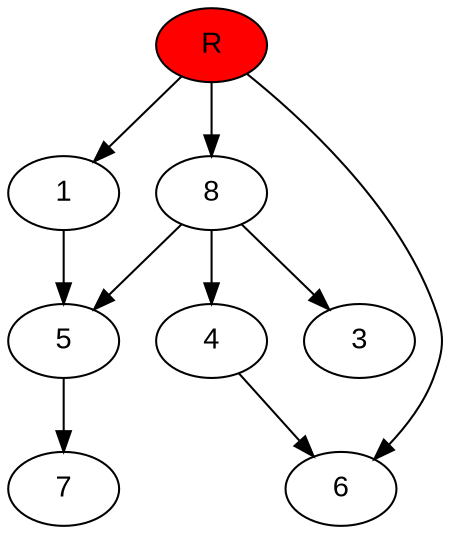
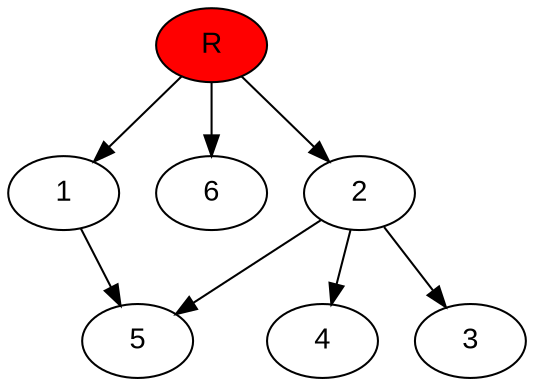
(212, 193) -> (359, 193)
(269, 407) -> none
(64, 489) -> none
